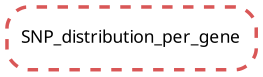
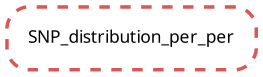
(132, 38) -> (132, 38)
